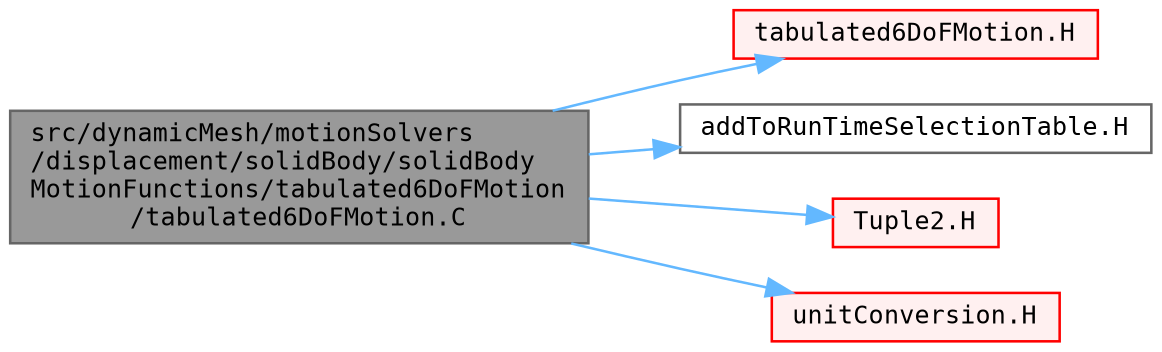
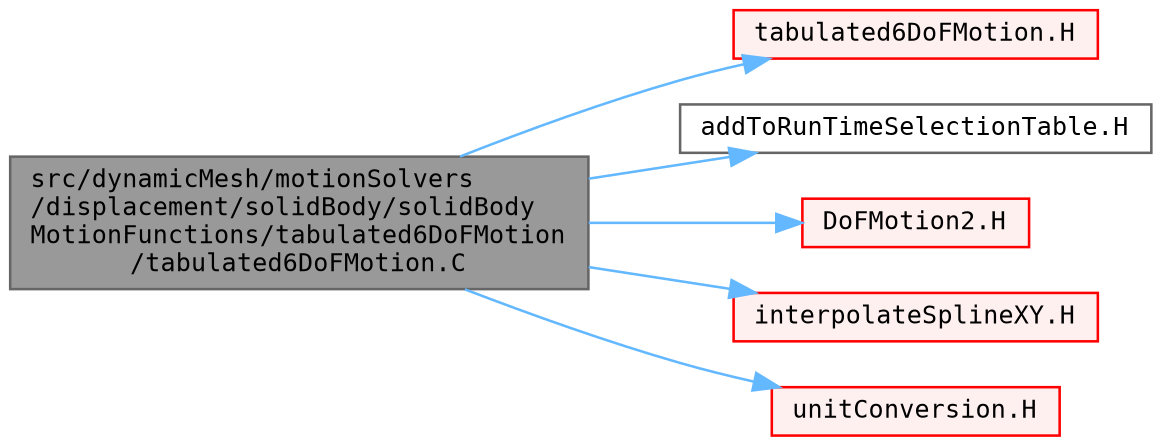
(916, 223) -> (916, 223)
none -> (916, 317)
